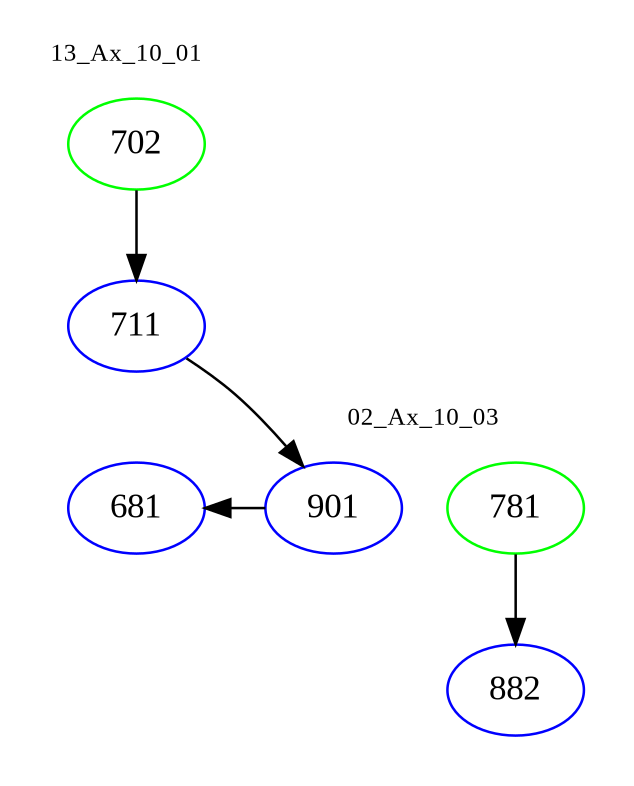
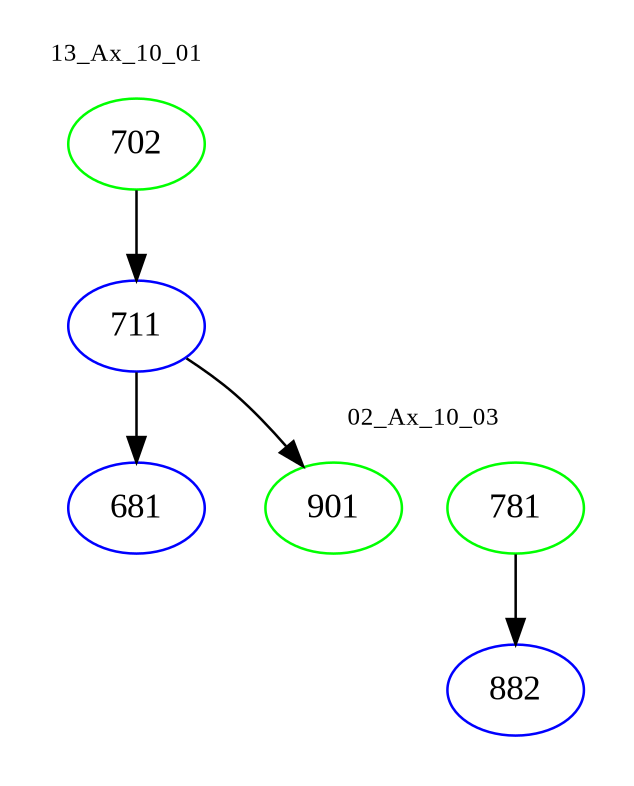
(248, 508) -> (136, 405)
(334, 508) -> (334, 508)
